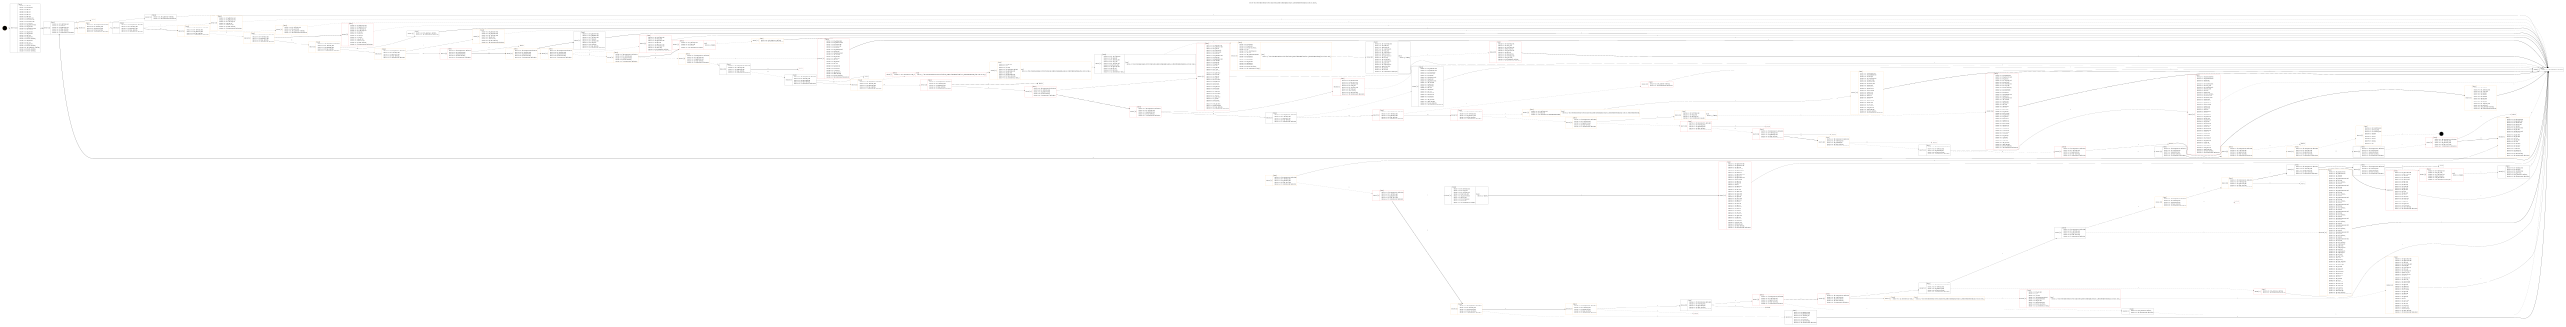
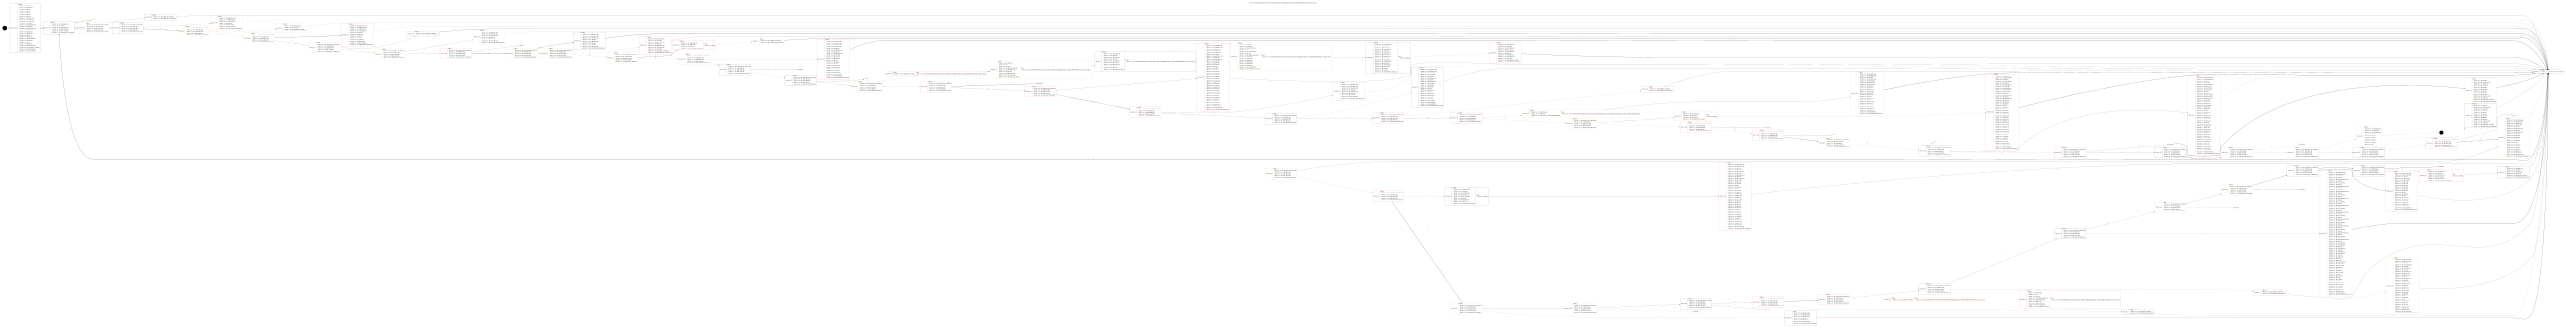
none -> (2481, 116)
